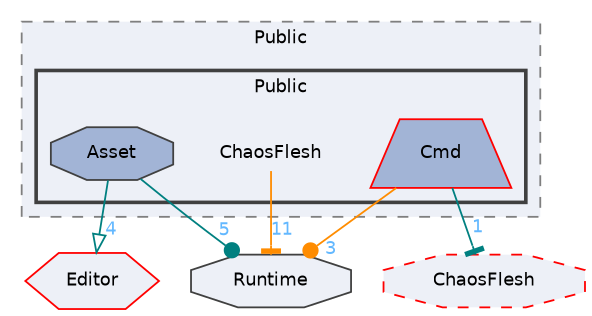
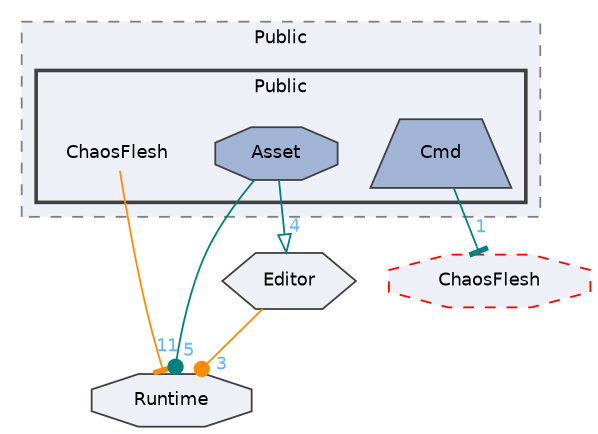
(441, 154) -> (441, 154)
(341, 228) -> (235, 336)
(92, 281) -> (289, 281)
